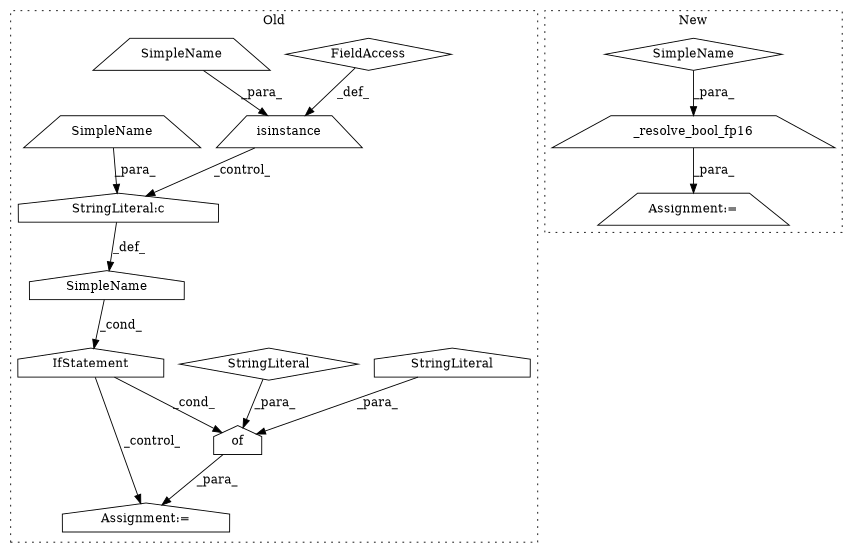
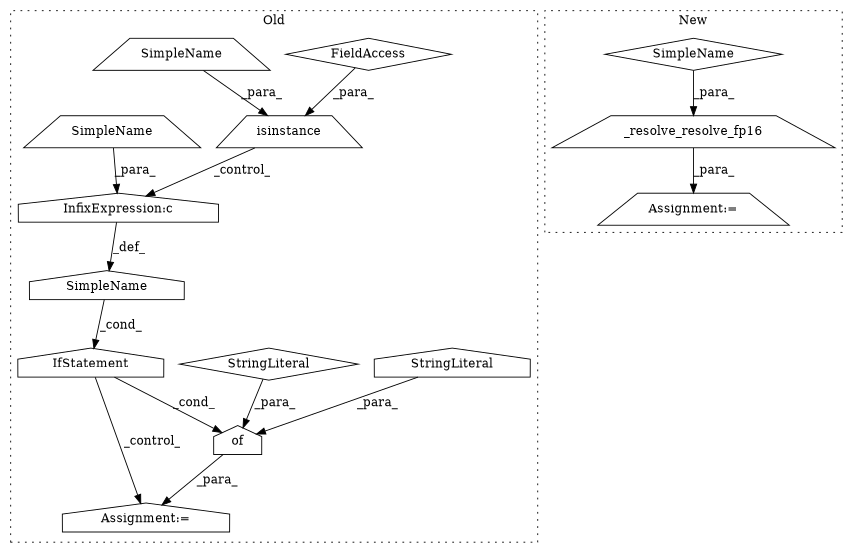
(353, 93) -> (353, 93)
(694, 132) -> (694, 132)
(118, 209) -> (118, 209)
